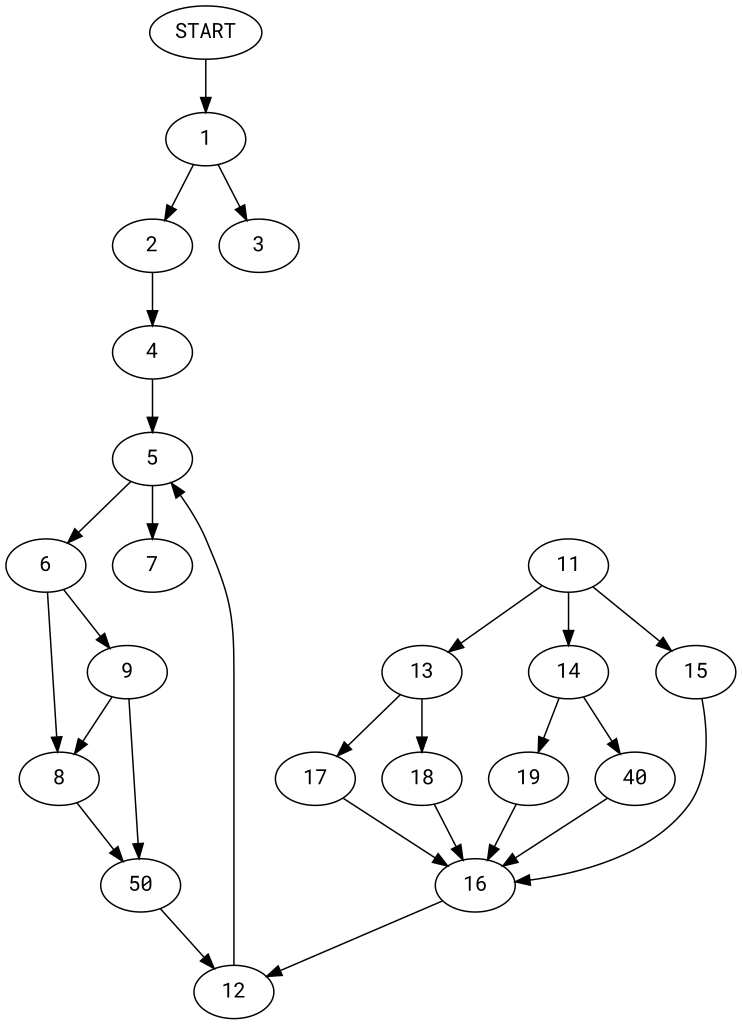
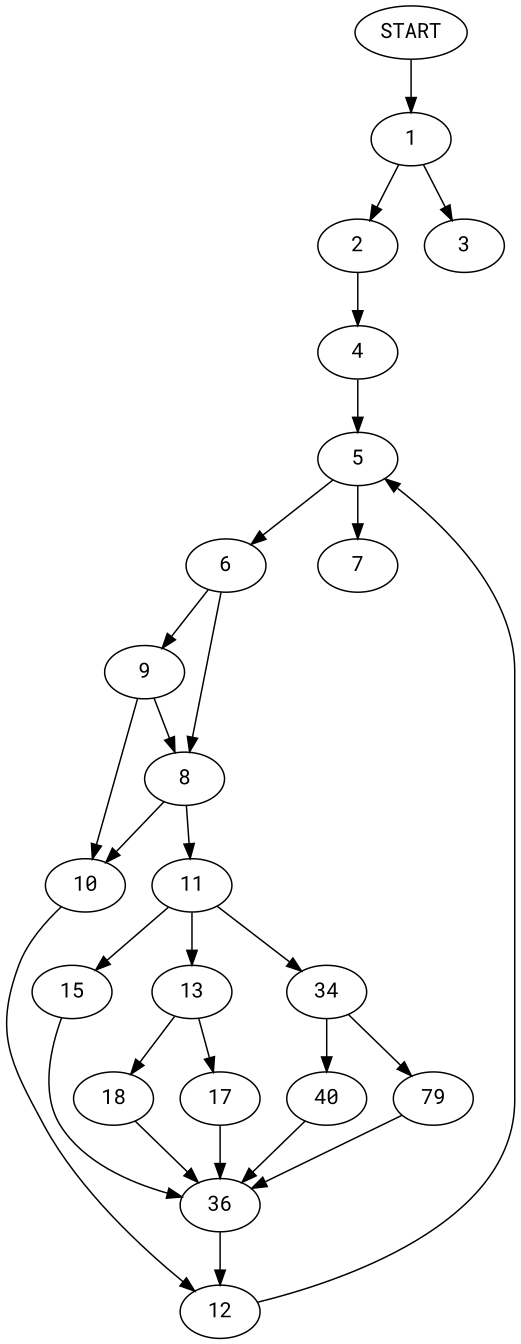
(569, 672) -> (327, 992)
(529, 779) -> (433, 1099)
none -> (188, 825)
(141, 885) -> (85, 885)
(475, 885) -> (220, 1205)
